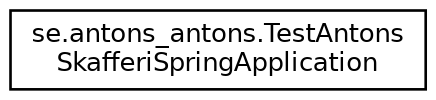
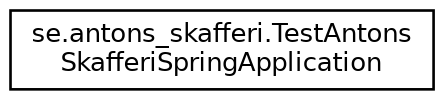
(218, 50) -> (222, 50)
